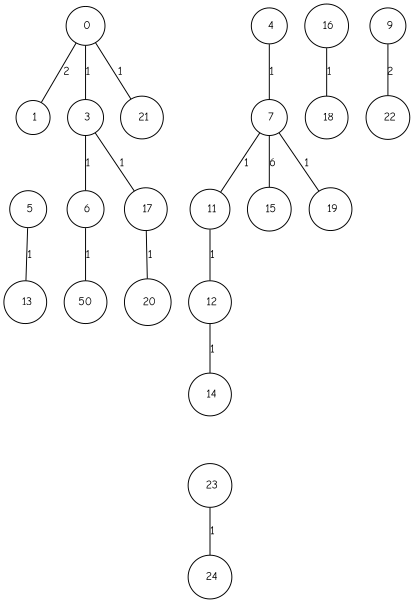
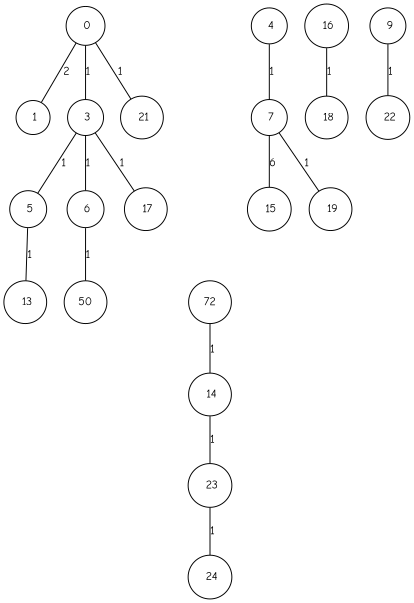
(390, 72) -> (390, 72)
none -> (57, 163)
(210, 209) -> none
(148, 302) -> none
(210, 302) -> (210, 302)
none -> (210, 440)
